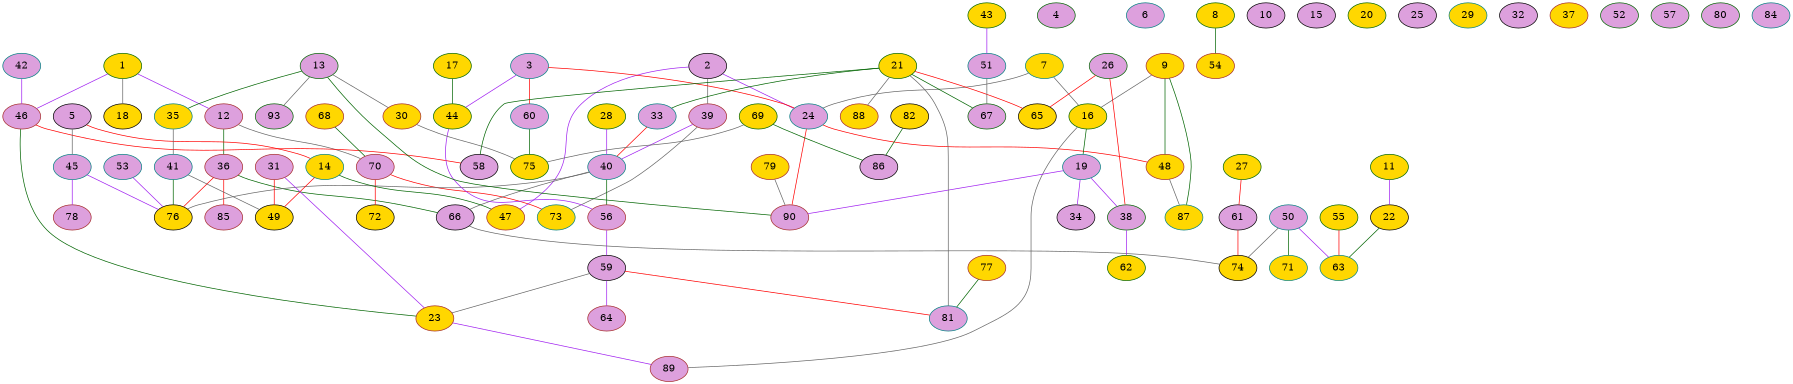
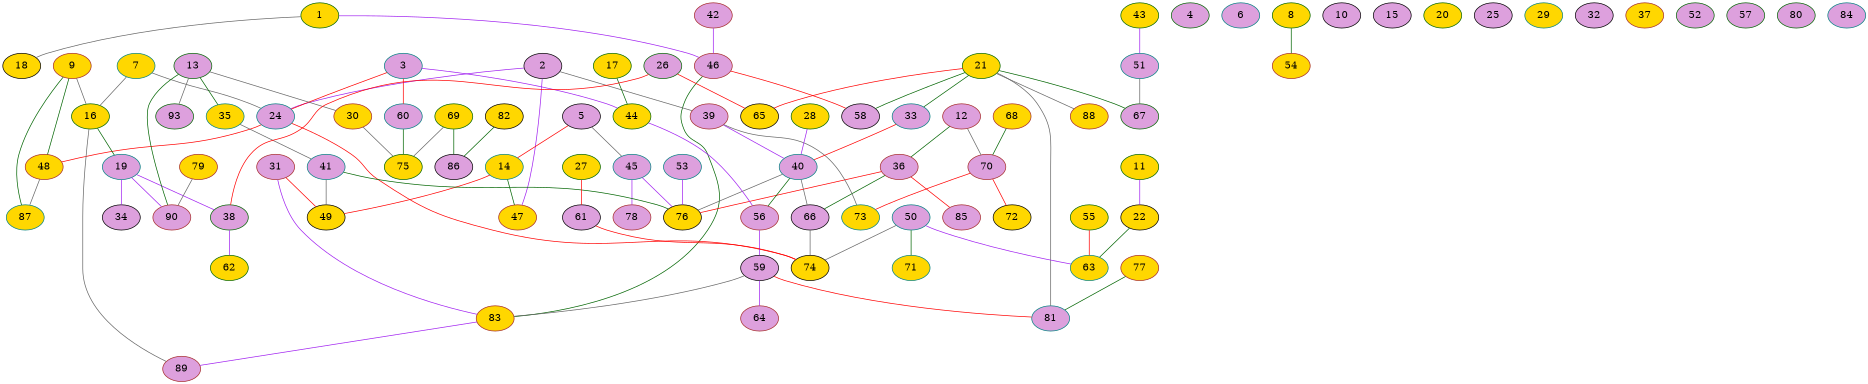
(22, 66) -> (713, 15)
(173, 91) -> none
(799, 167) -> (530, 238)
(435, 318) -> (495, 318)
